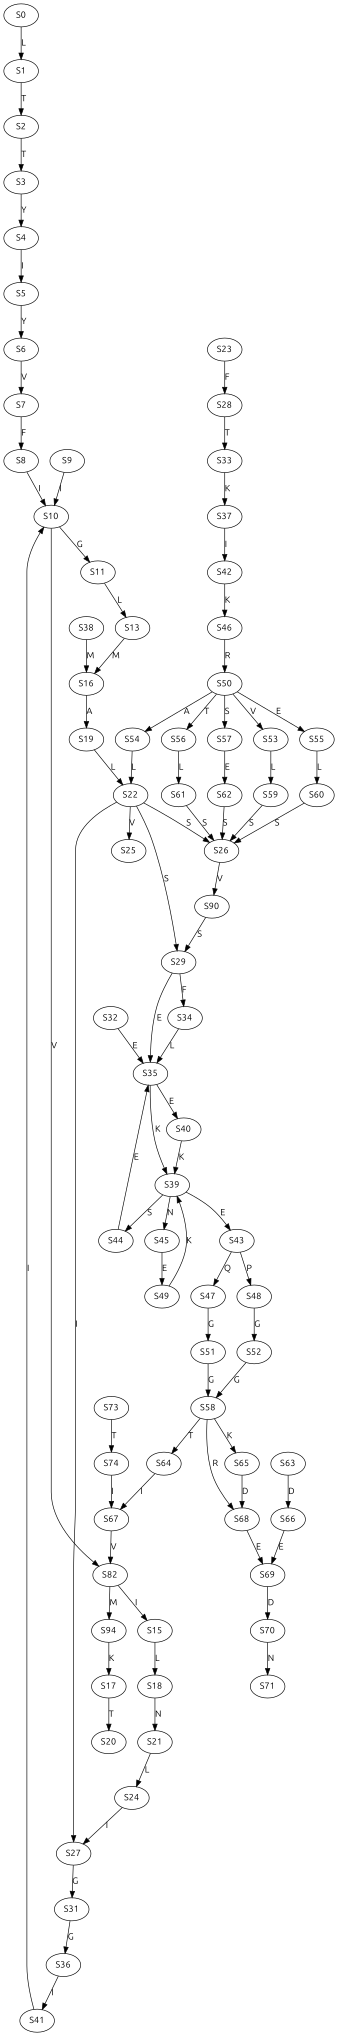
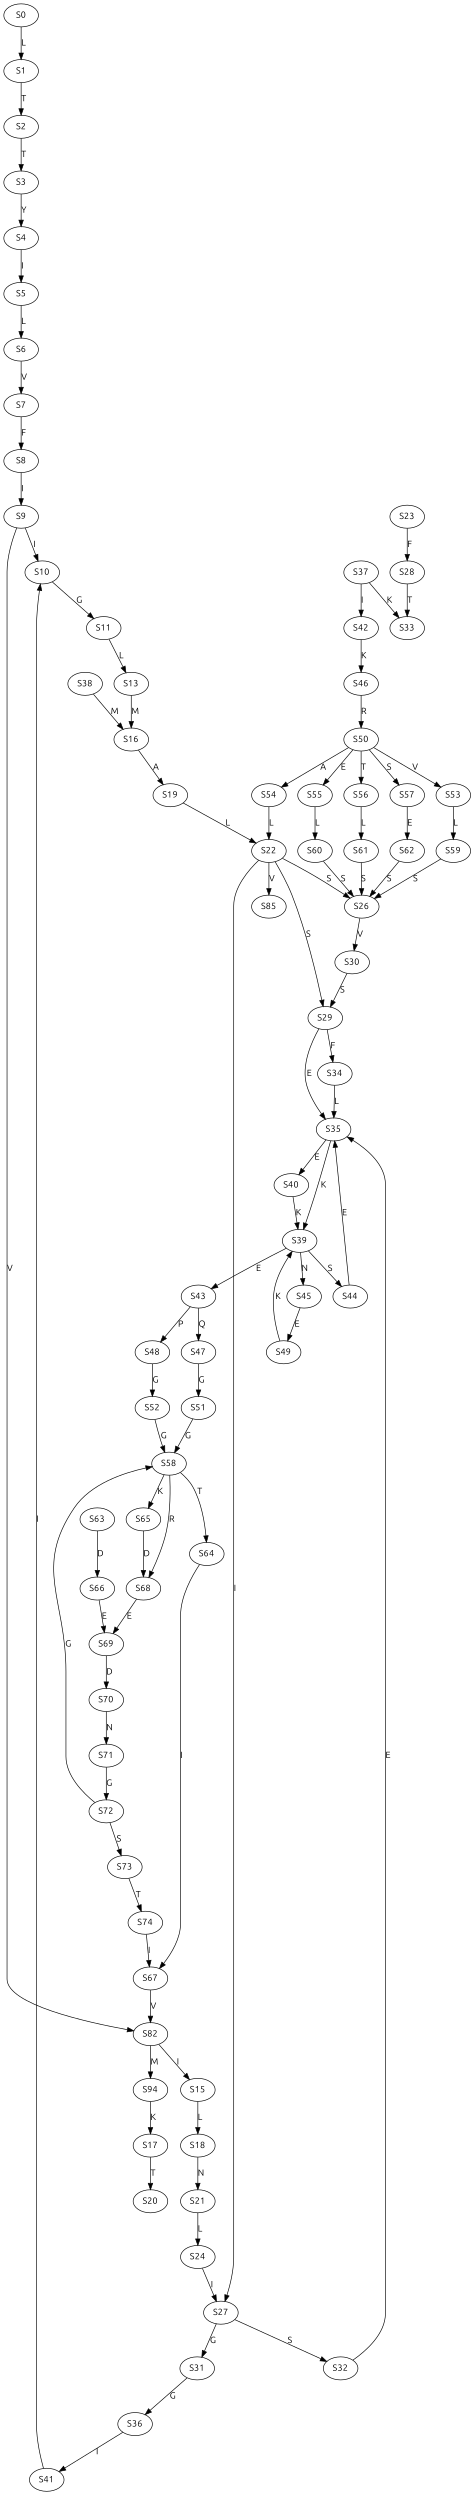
(24, 322) -> (24, 322)
(35, 486) -> (21, 486)
(225, 486) -> (382, 598)
(129, 851) -> (269, 907)
(212, 907) -> (352, 962)
(51, 1052) -> (7, 1321)
none -> (106, 1811)
none -> (278, 2339)
